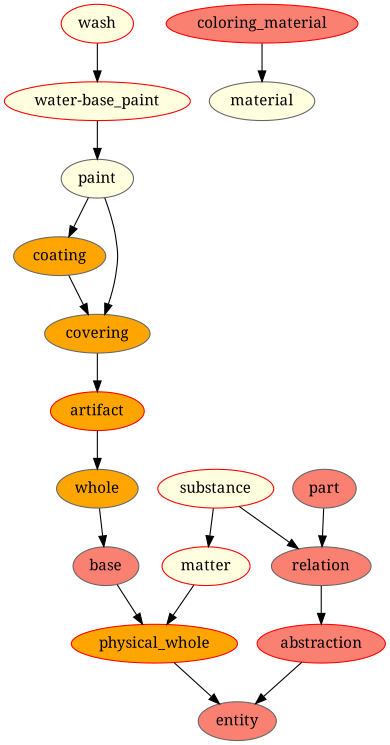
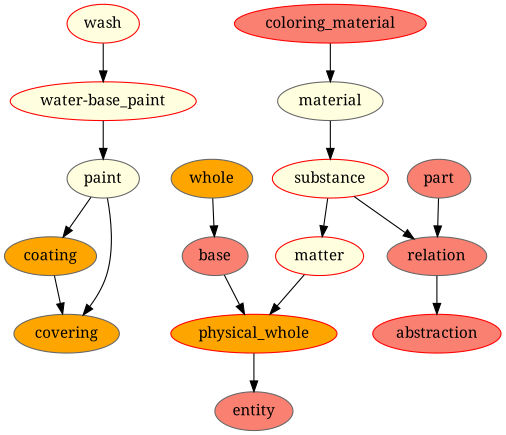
none -> (330, 135)
(97, 411) -> none
(283, 679) -> none
